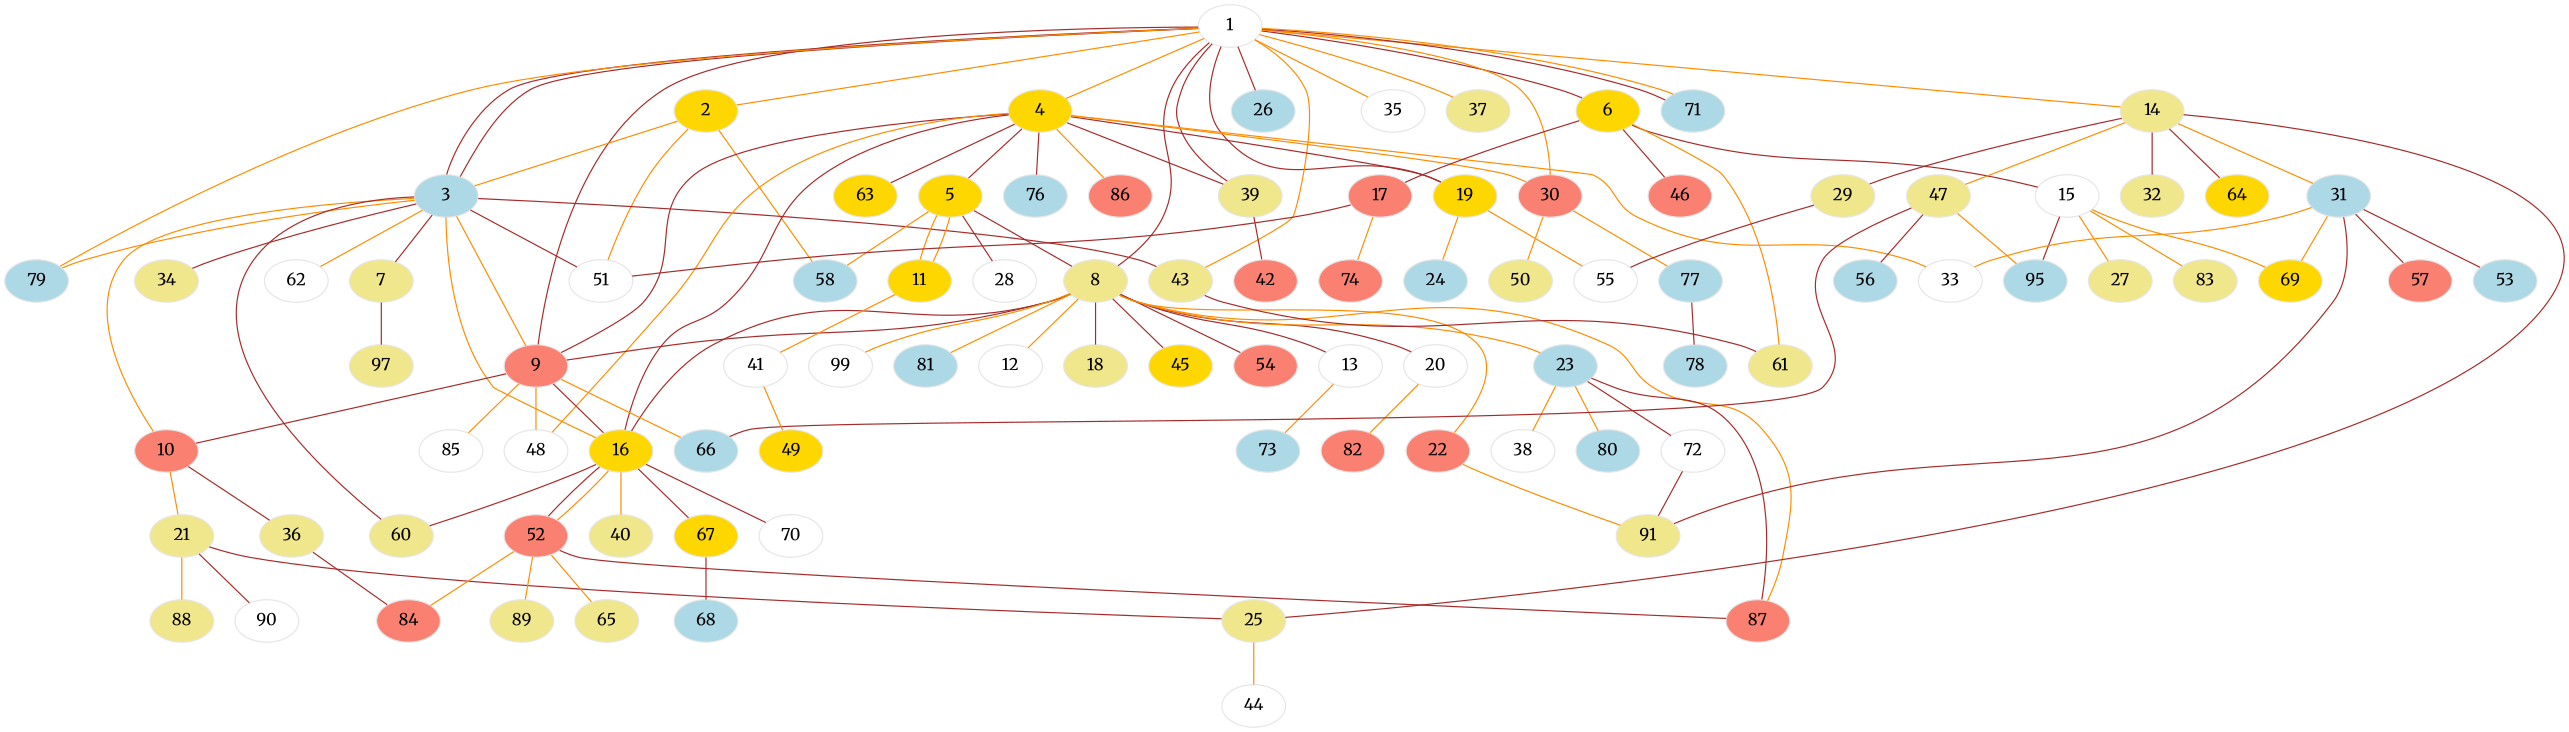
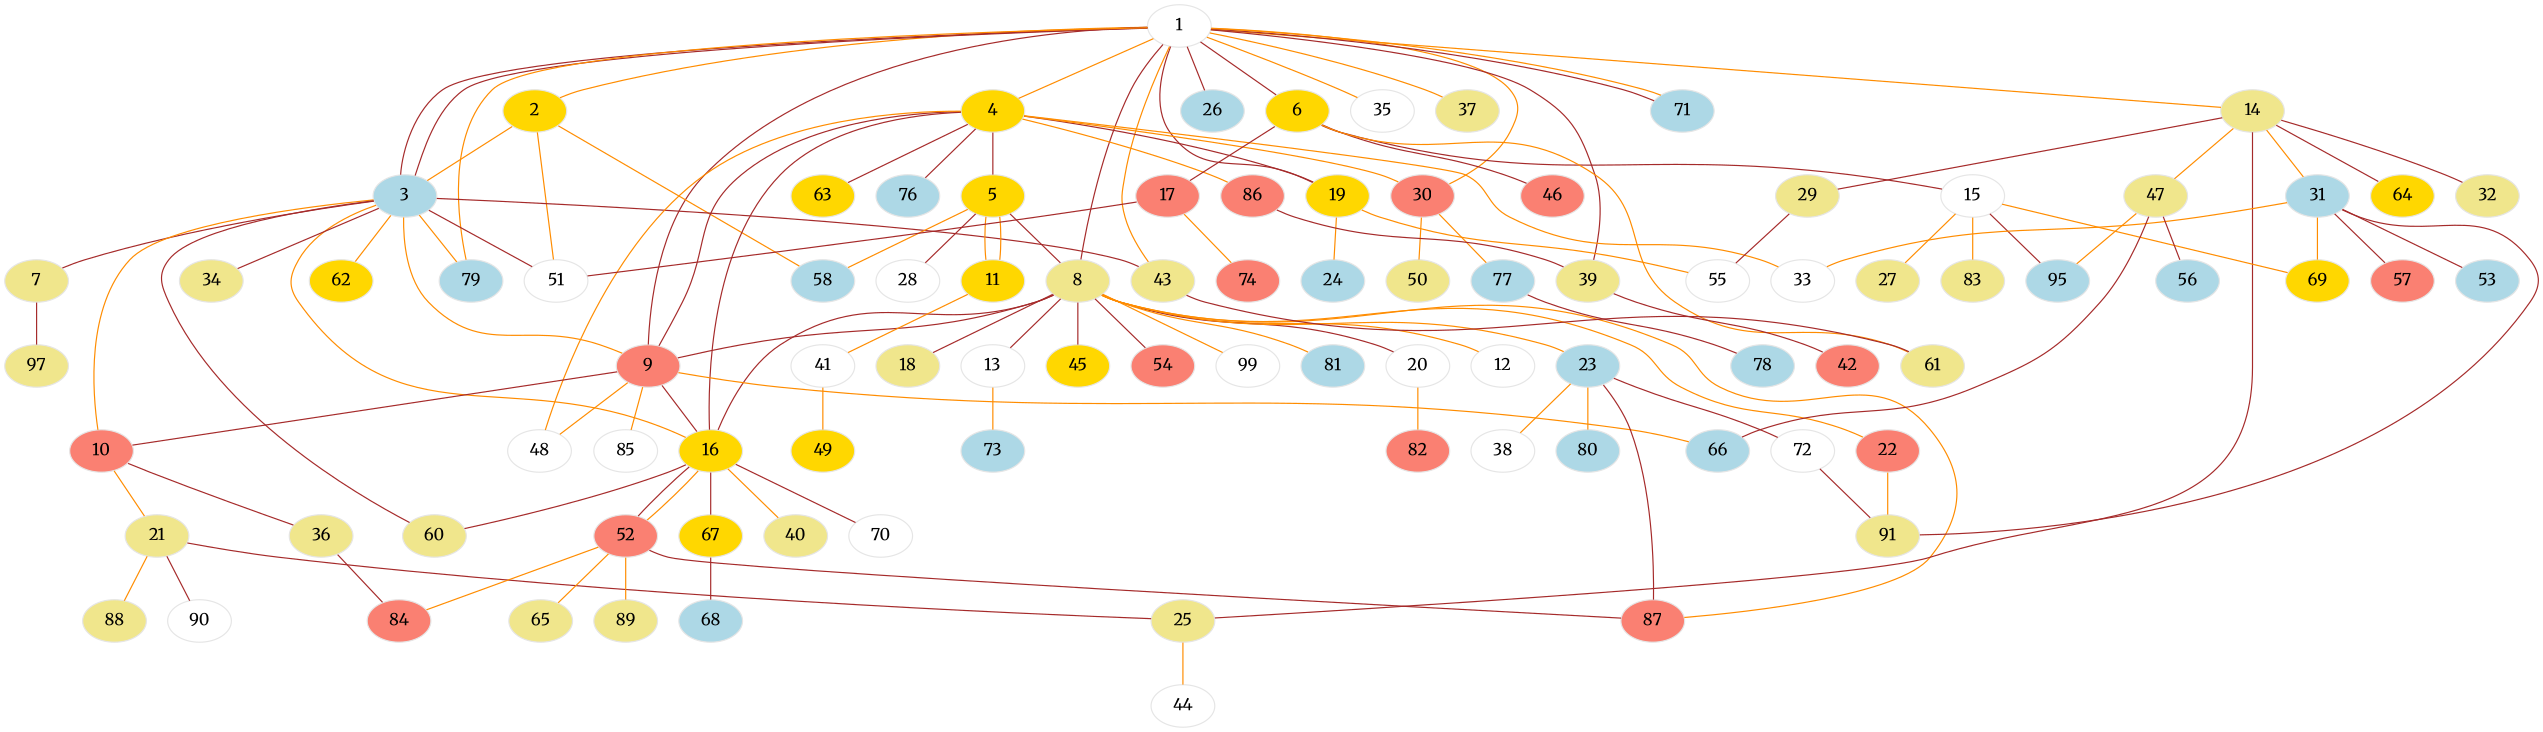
(1145, 154) -> (1413, 238)
(296, 281) -> (341, 281)
